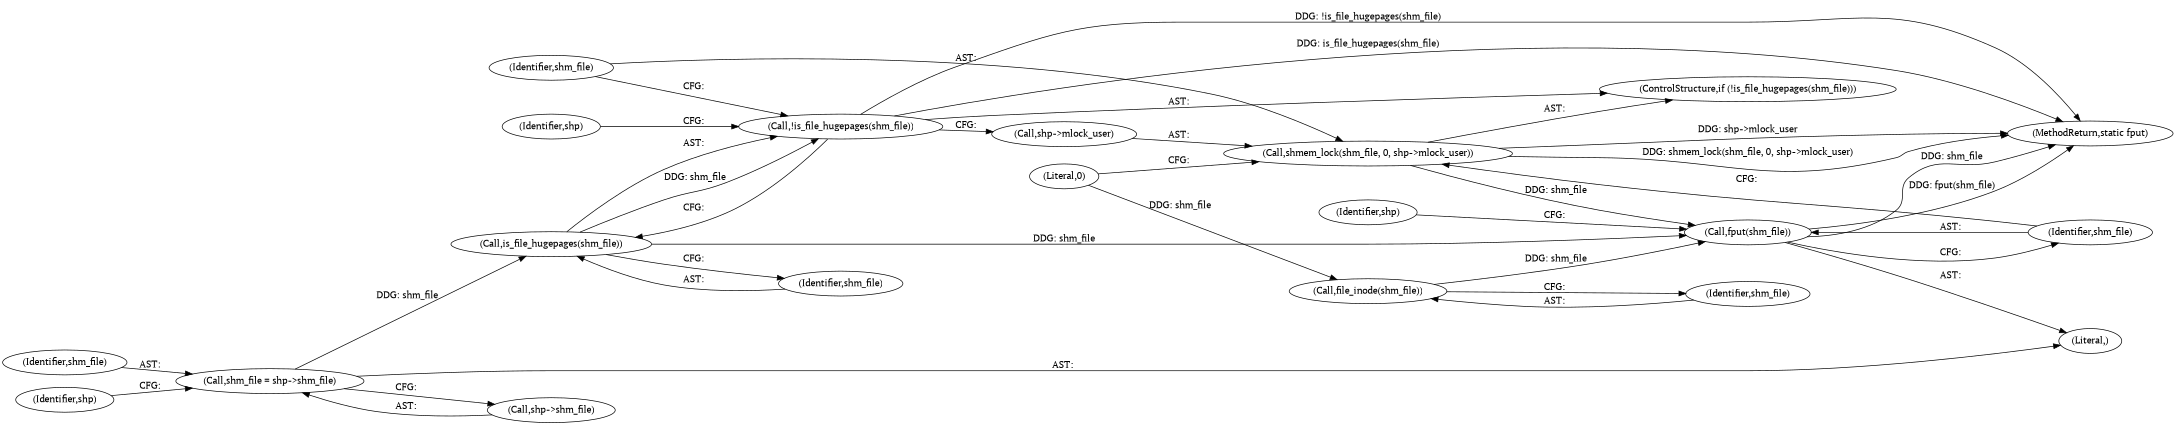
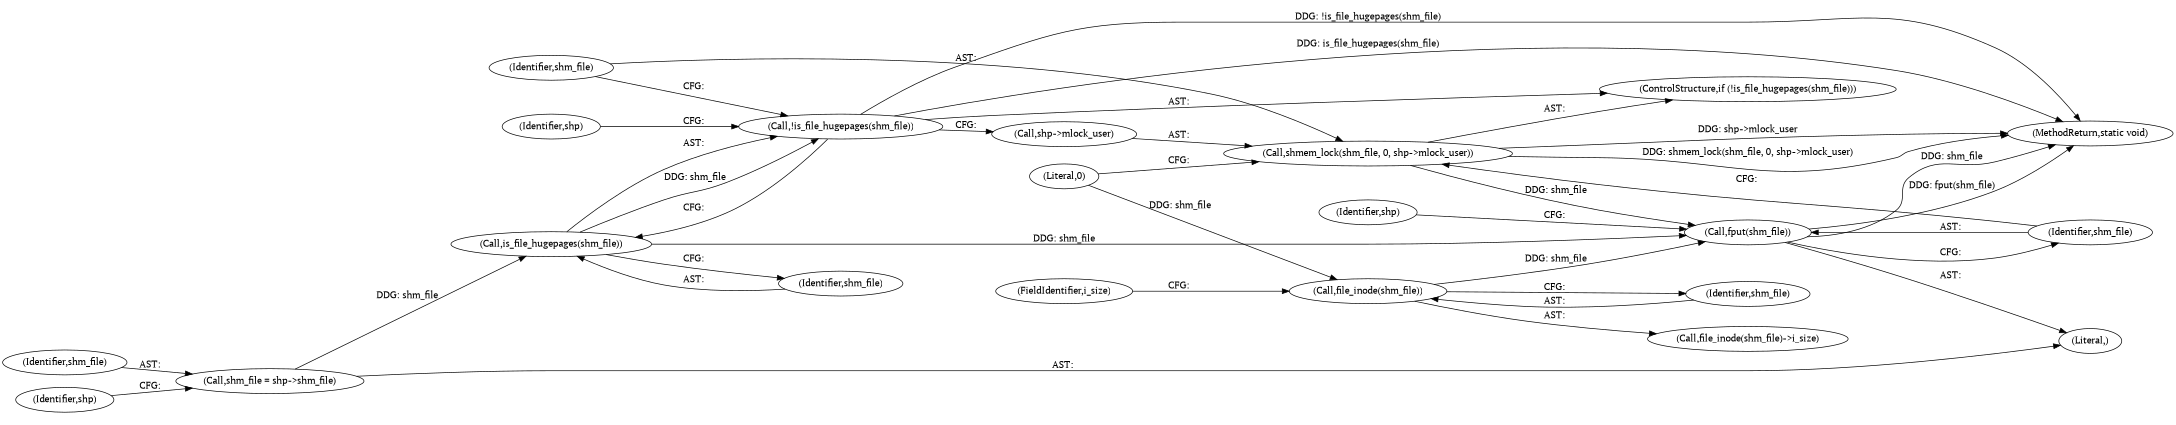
(2090, 133) -> (2090, 133)
none -> (1064, 291)
none -> (1748, 339)
(551, 410) -> none
